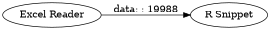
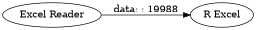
(229, 15) -> (222, 15)
